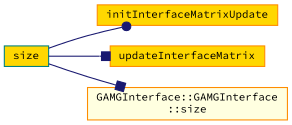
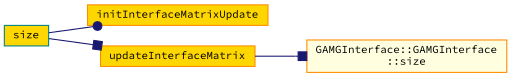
(81, 75) -> (275, 56)
